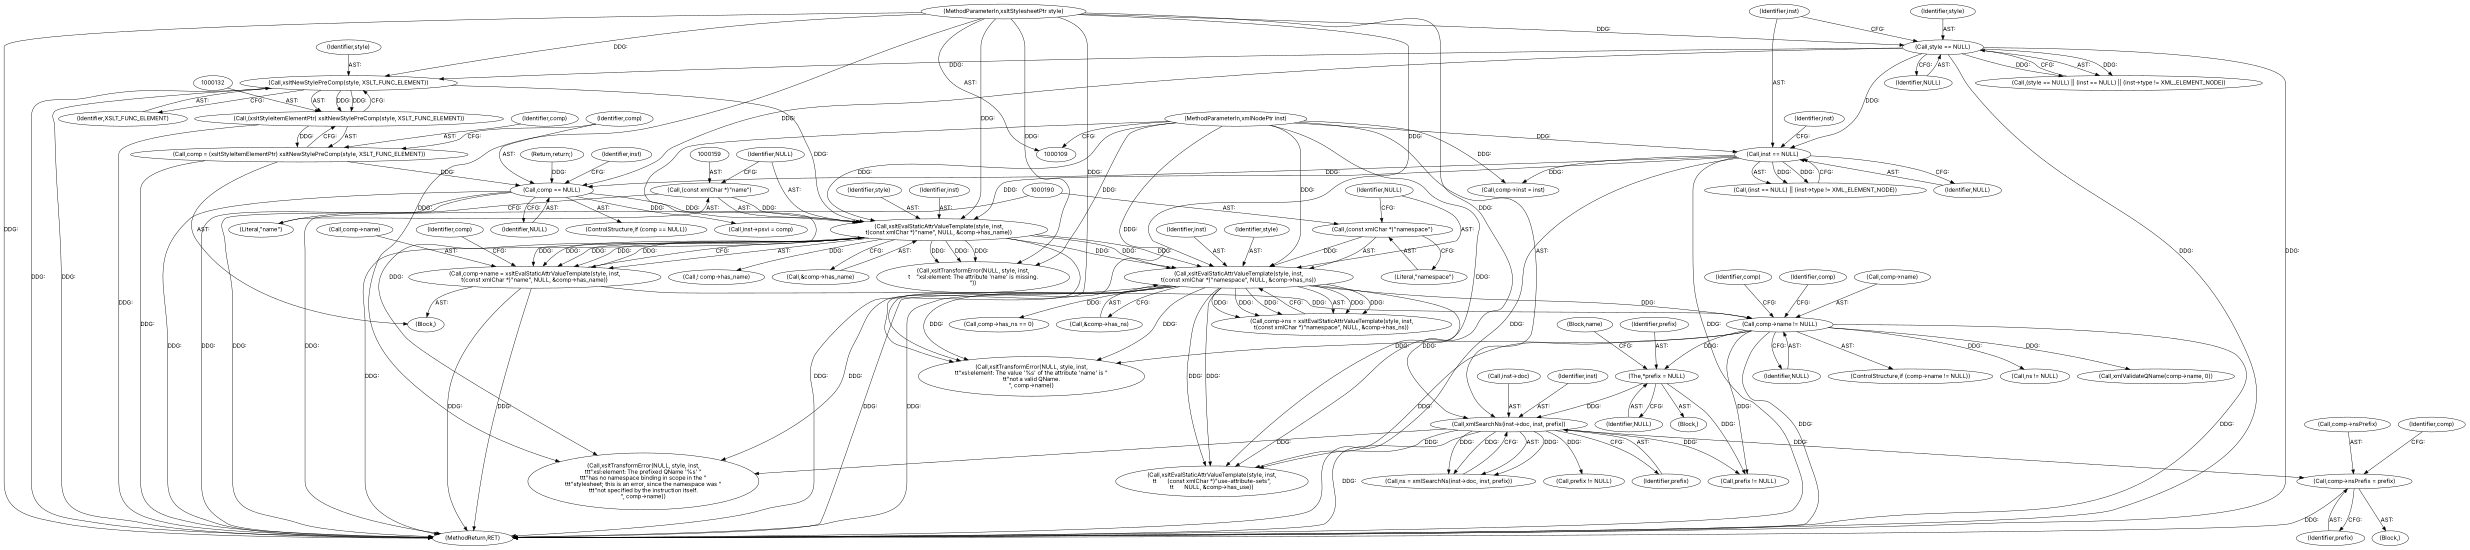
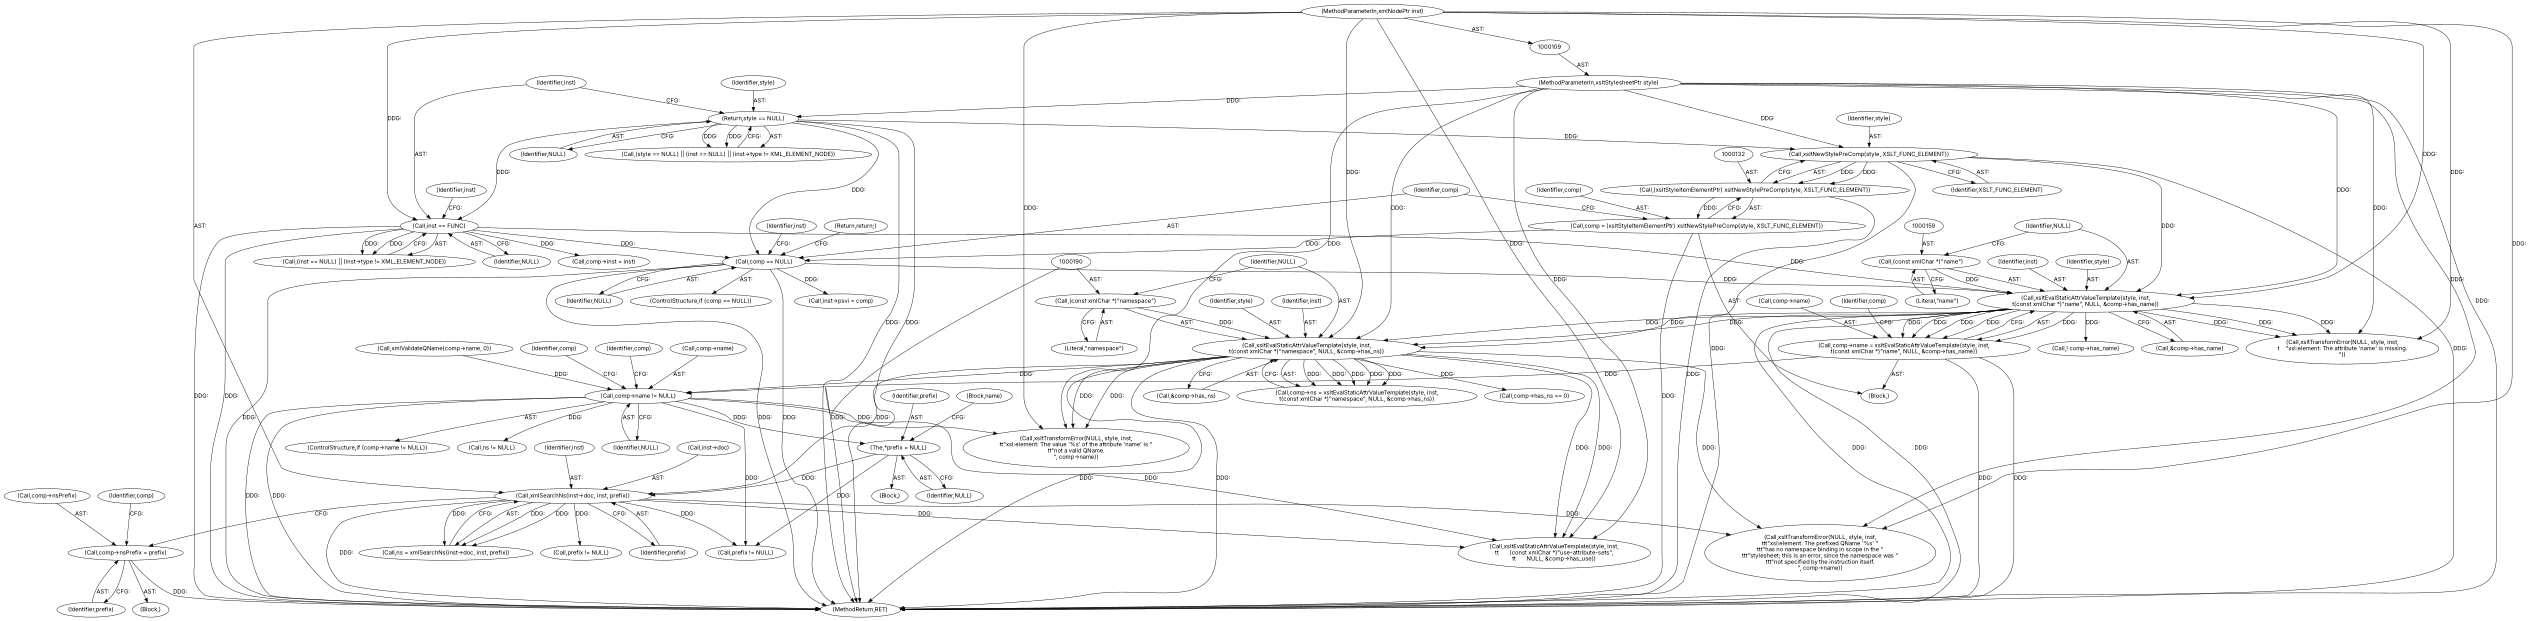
(1943, 47) -> (753, 119)
(960, 88) -> (1572, 64)
(1430, 136) -> none
(1090, 137) -> (1479, 29)
(1773, 155) -> (439, 226)
(560, 172) -> (823, 244)
(1978, 342) -> (535, 372)
(1801, 442) -> (322, 514)
